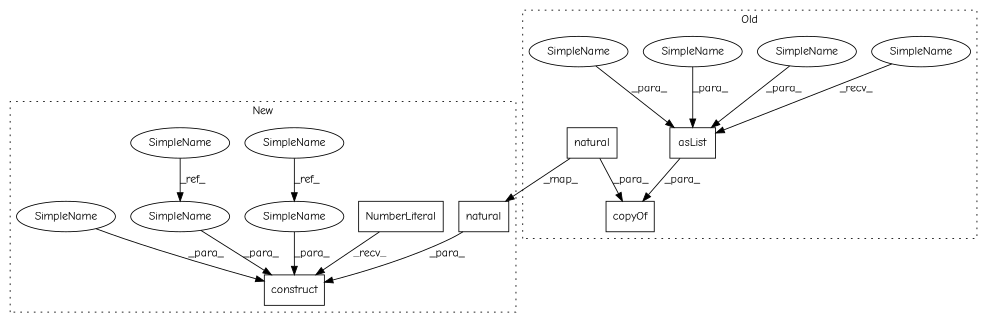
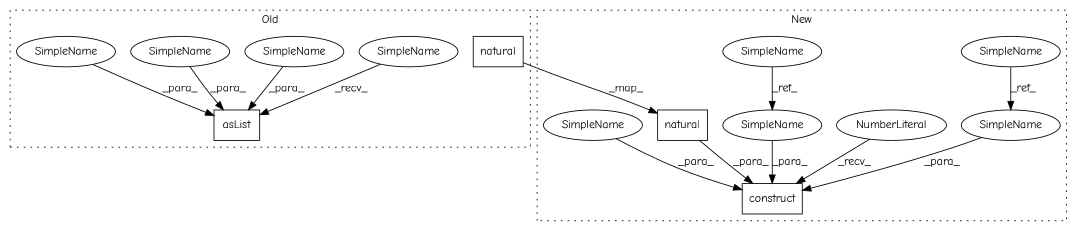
(401, 217) -> (892, 125)
(630, 217) -> none
